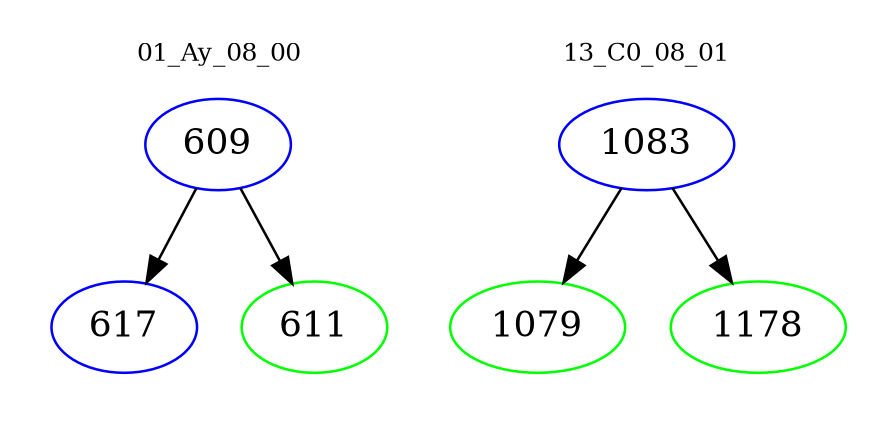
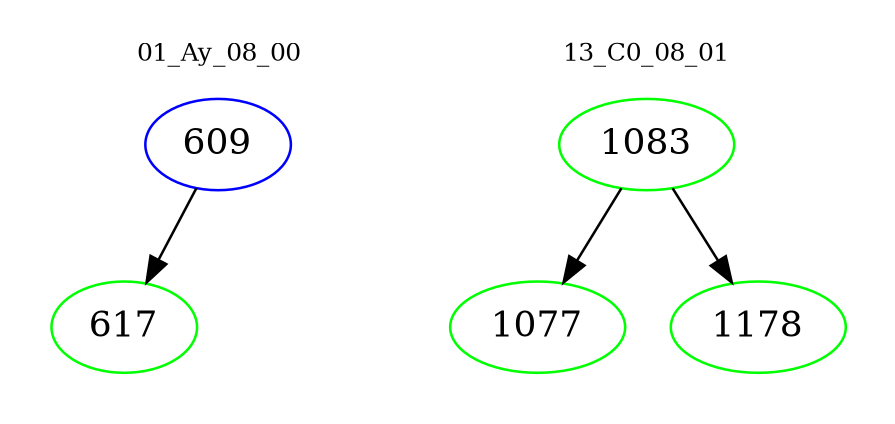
(647, 145) -> (647, 145)
(124, 327) -> (124, 327)
(314, 327) -> none
(538, 327) -> (538, 327)
